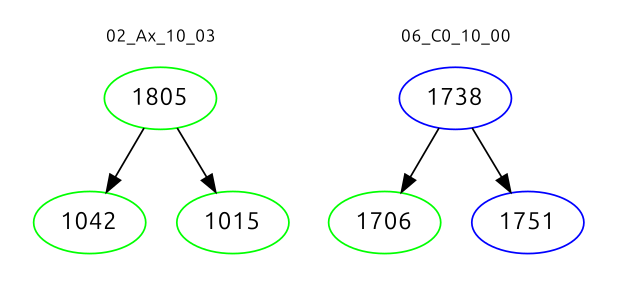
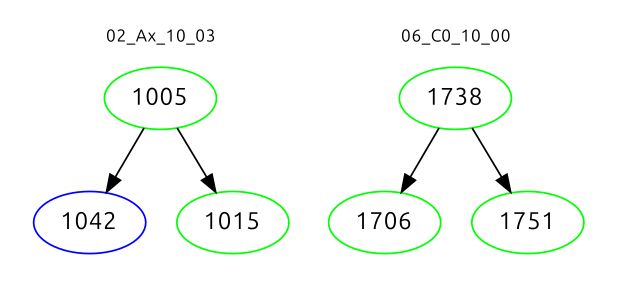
(160, 98) -> (160, 98)
(455, 98) -> (455, 98)
(90, 223) -> (90, 223)
(528, 223) -> (528, 223)
